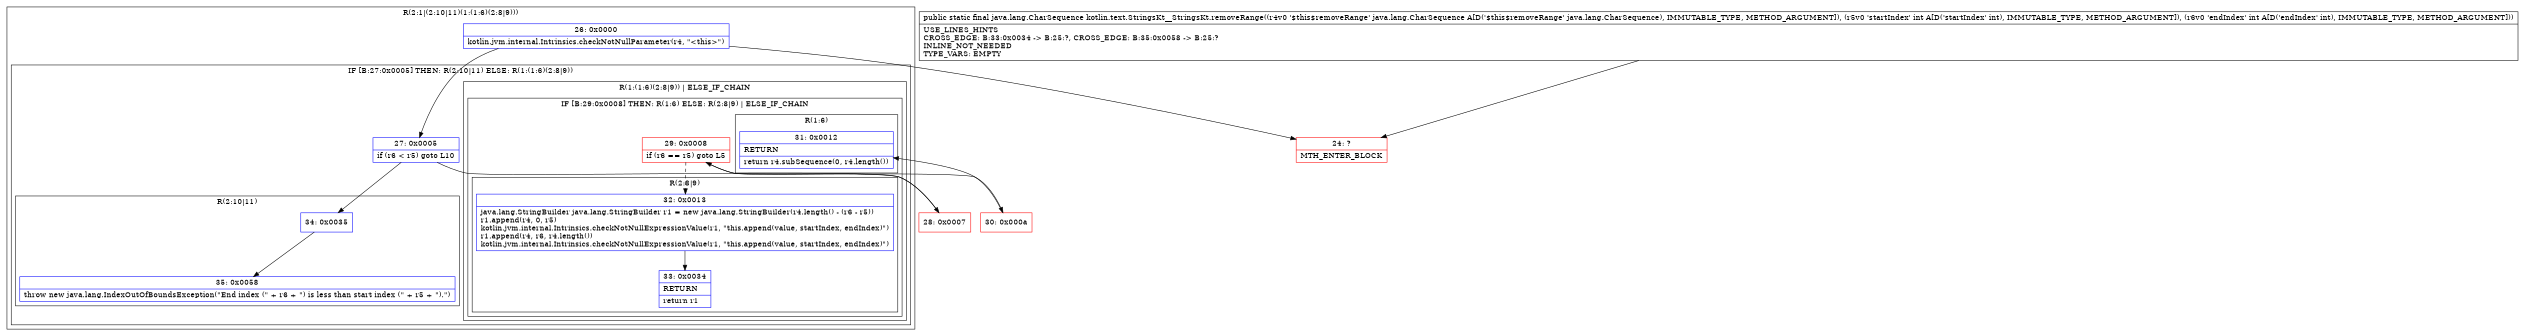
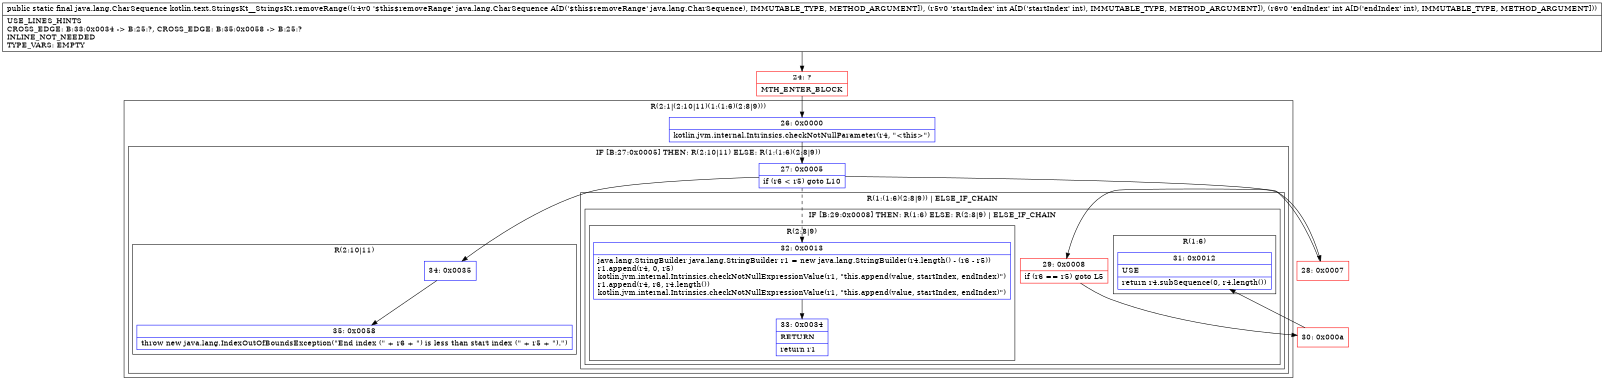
(1012, 83) -> (802, 104)
(761, 150) -> (1131, 271)
(686, 170) -> (802, 213)
